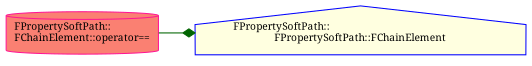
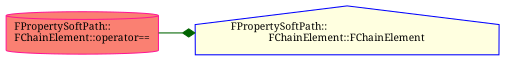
(361, 33) -> (347, 33)
